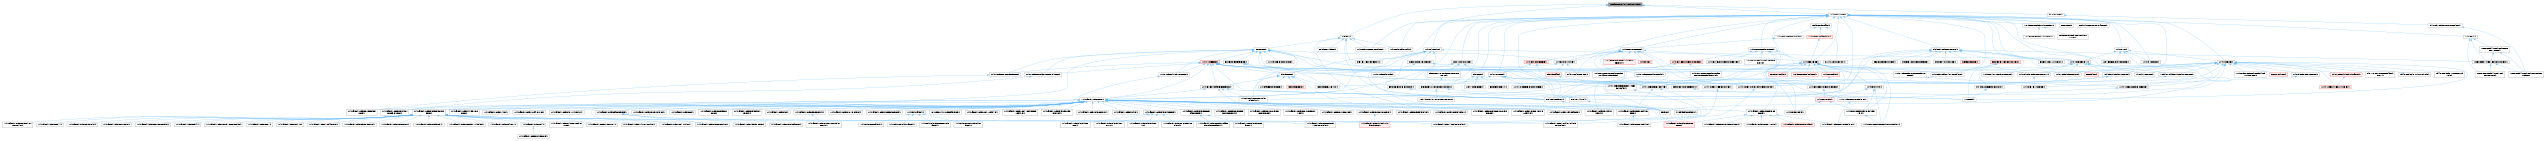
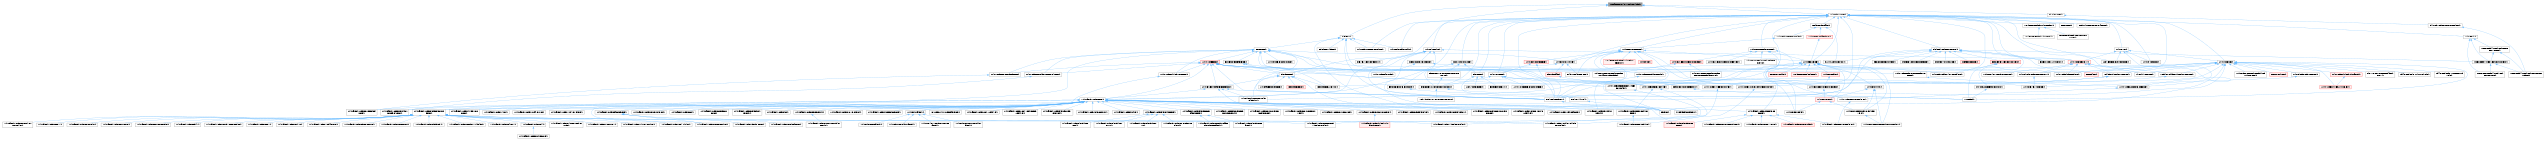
(2079, 62) -> (2079, 62)
(567, 112) -> (567, 112)
(935, 125) -> (935, 125)
